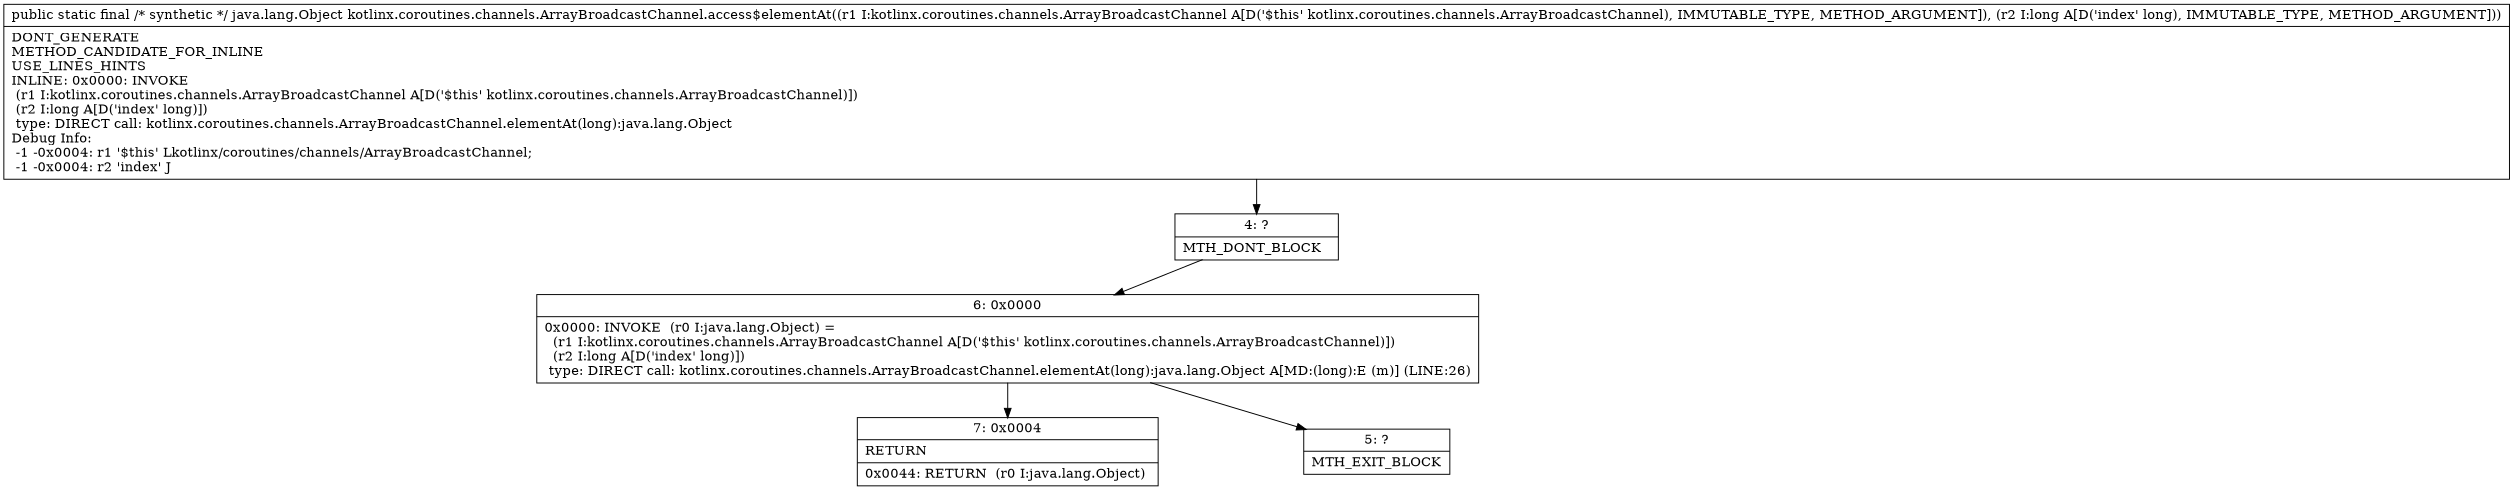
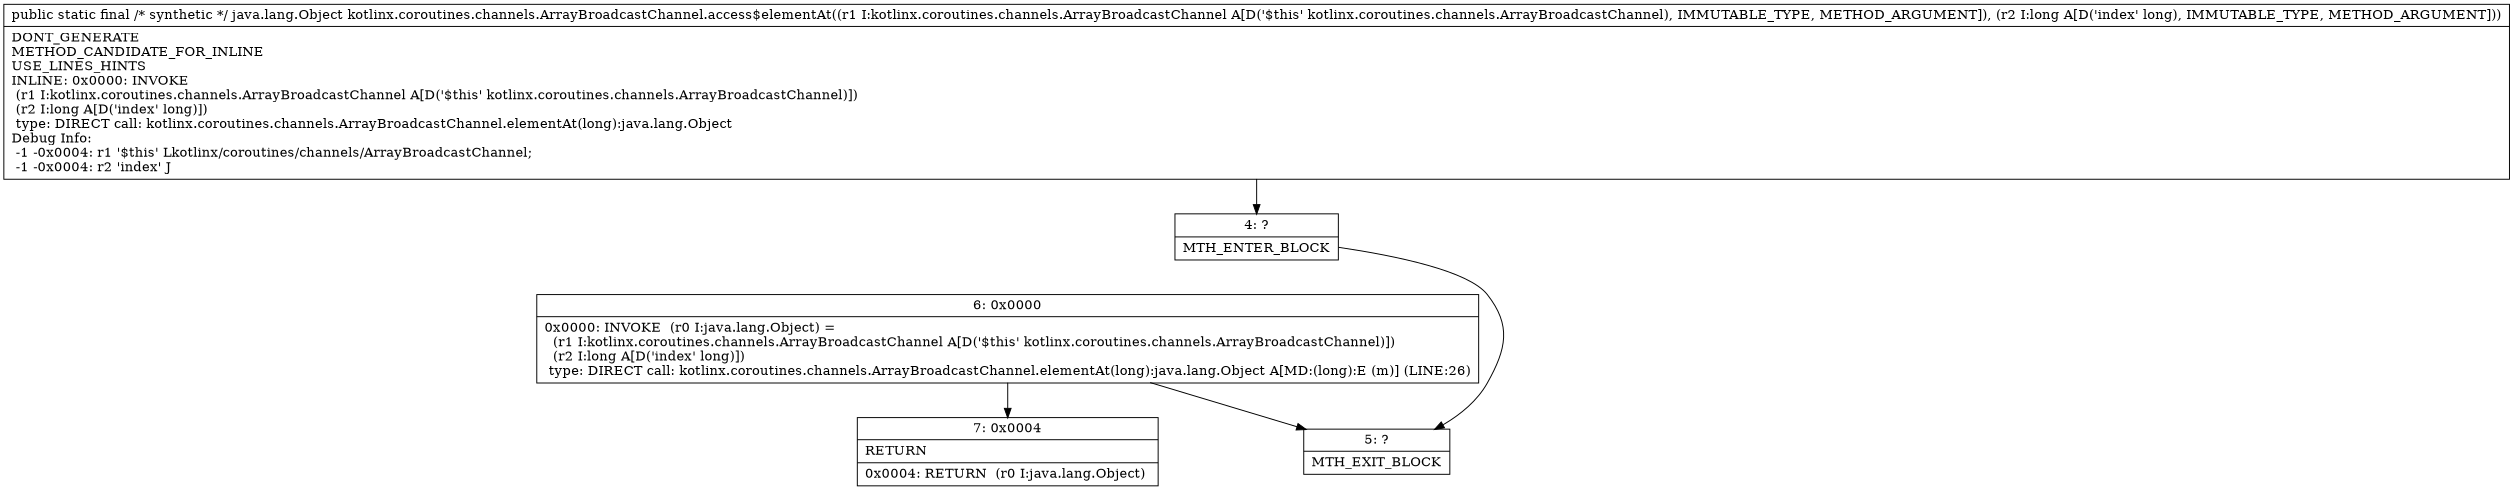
(1252, 248) -> (1257, 248)
(1163, 275) -> (1487, 294)
(1008, 474) -> (1008, 474)
